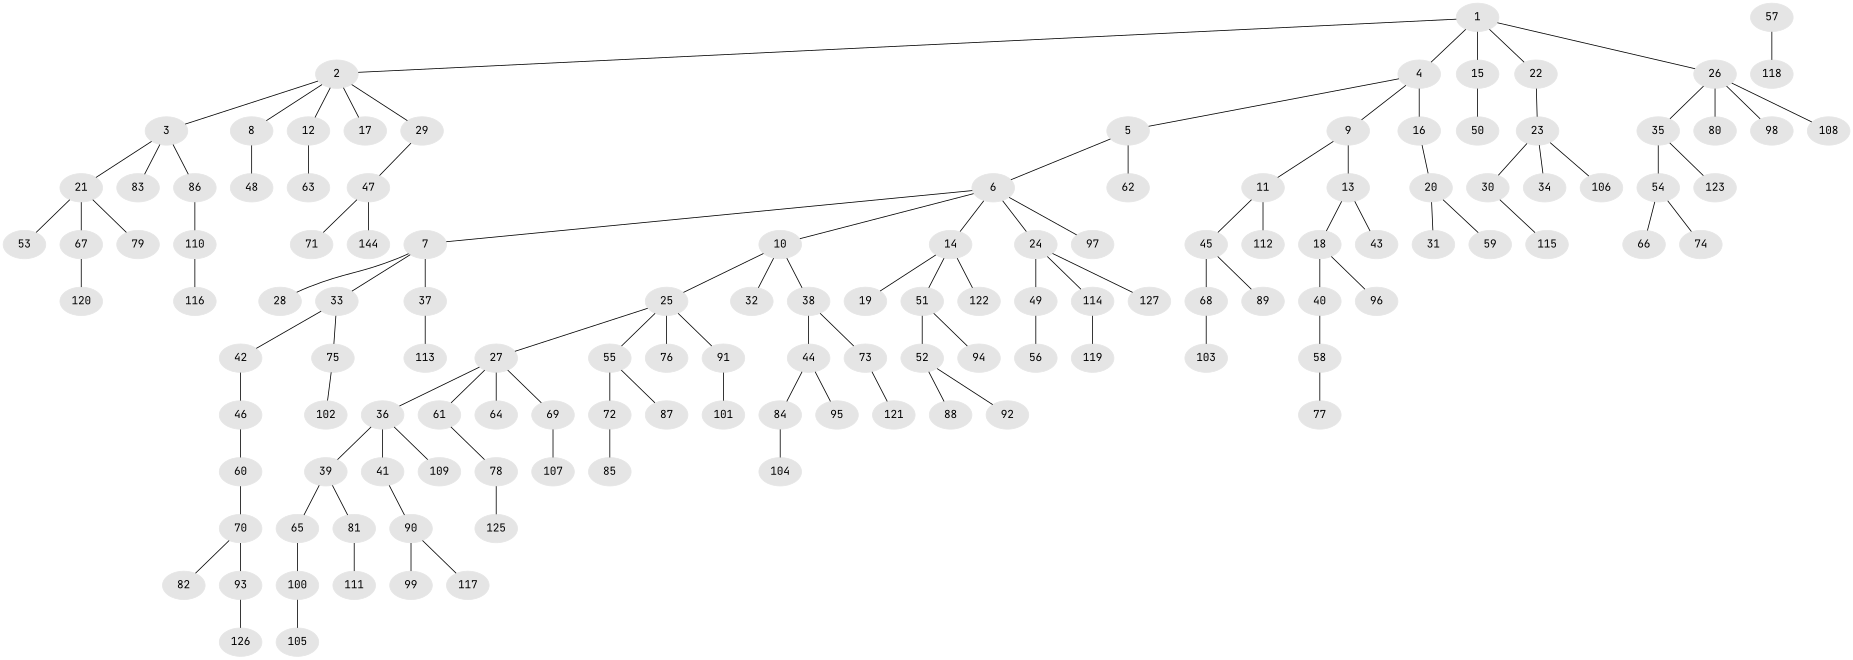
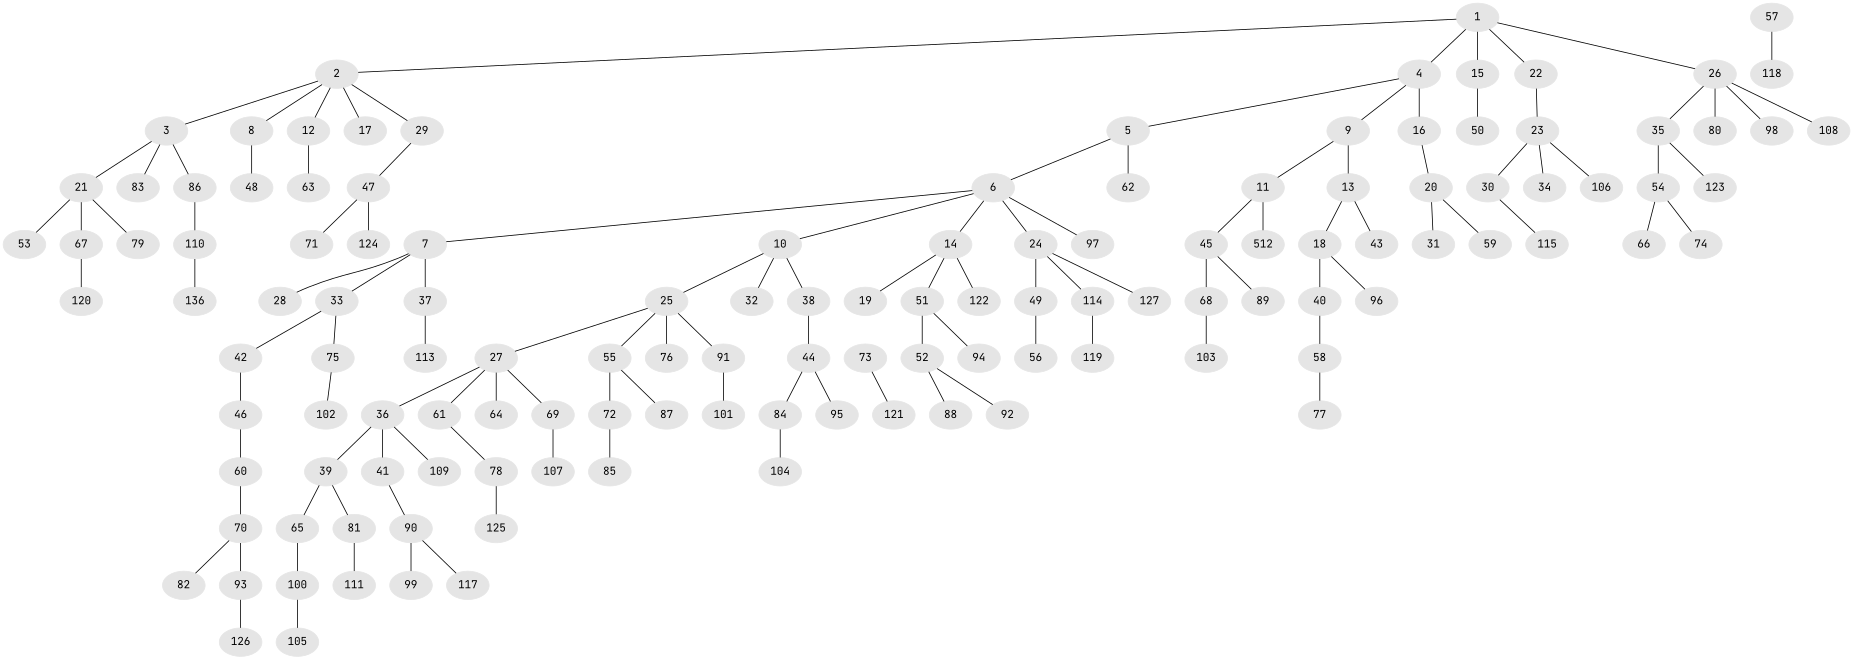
(368, 245) -> (368, 245)
(1263, 245) -> (1263, 245)
(195, 301) -> (195, 301)
(837, 330) -> none
